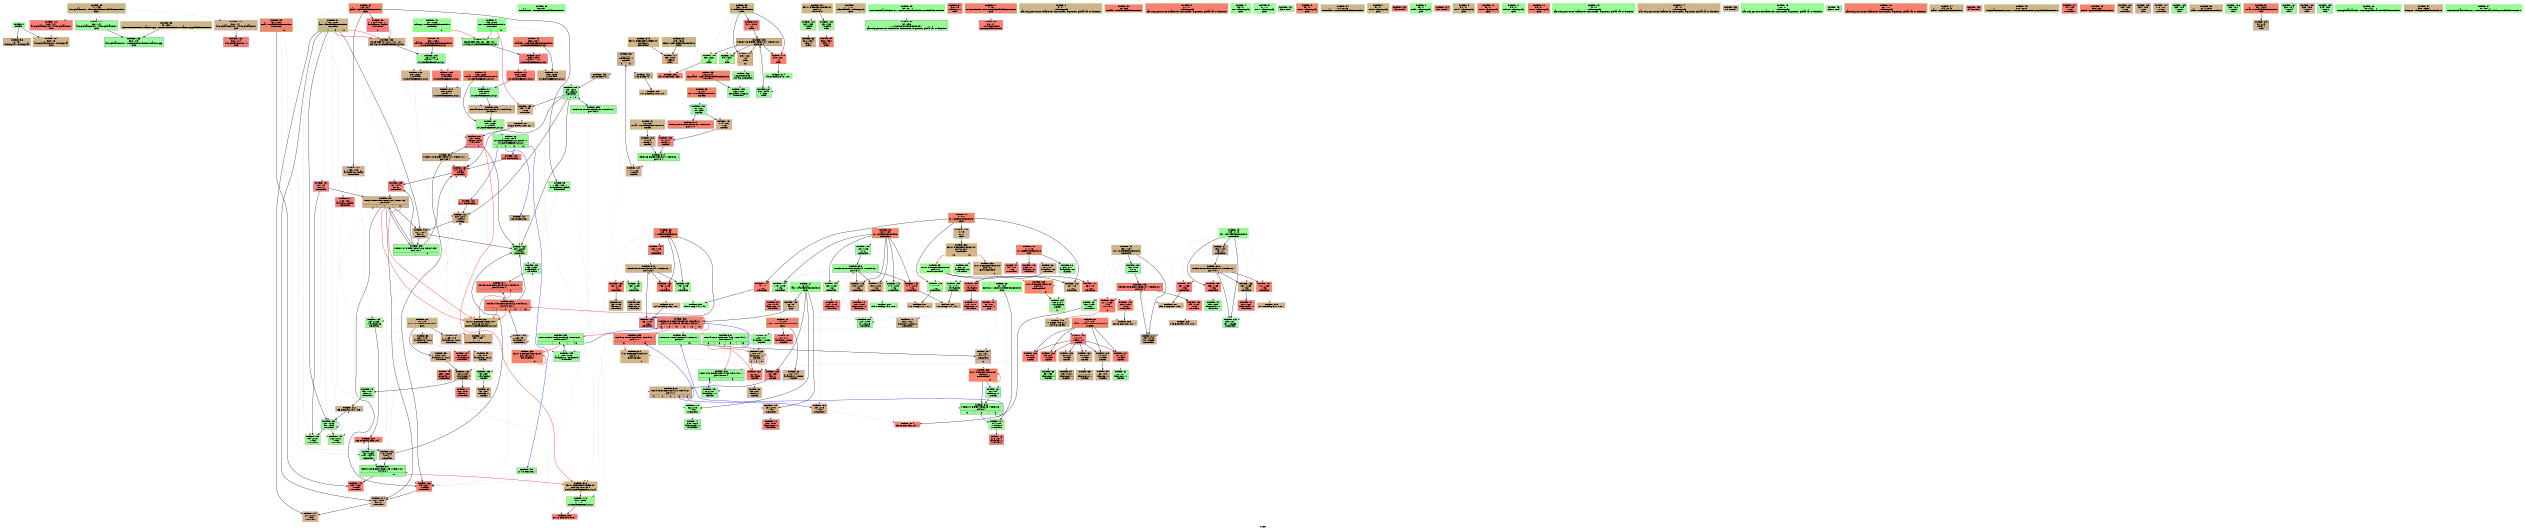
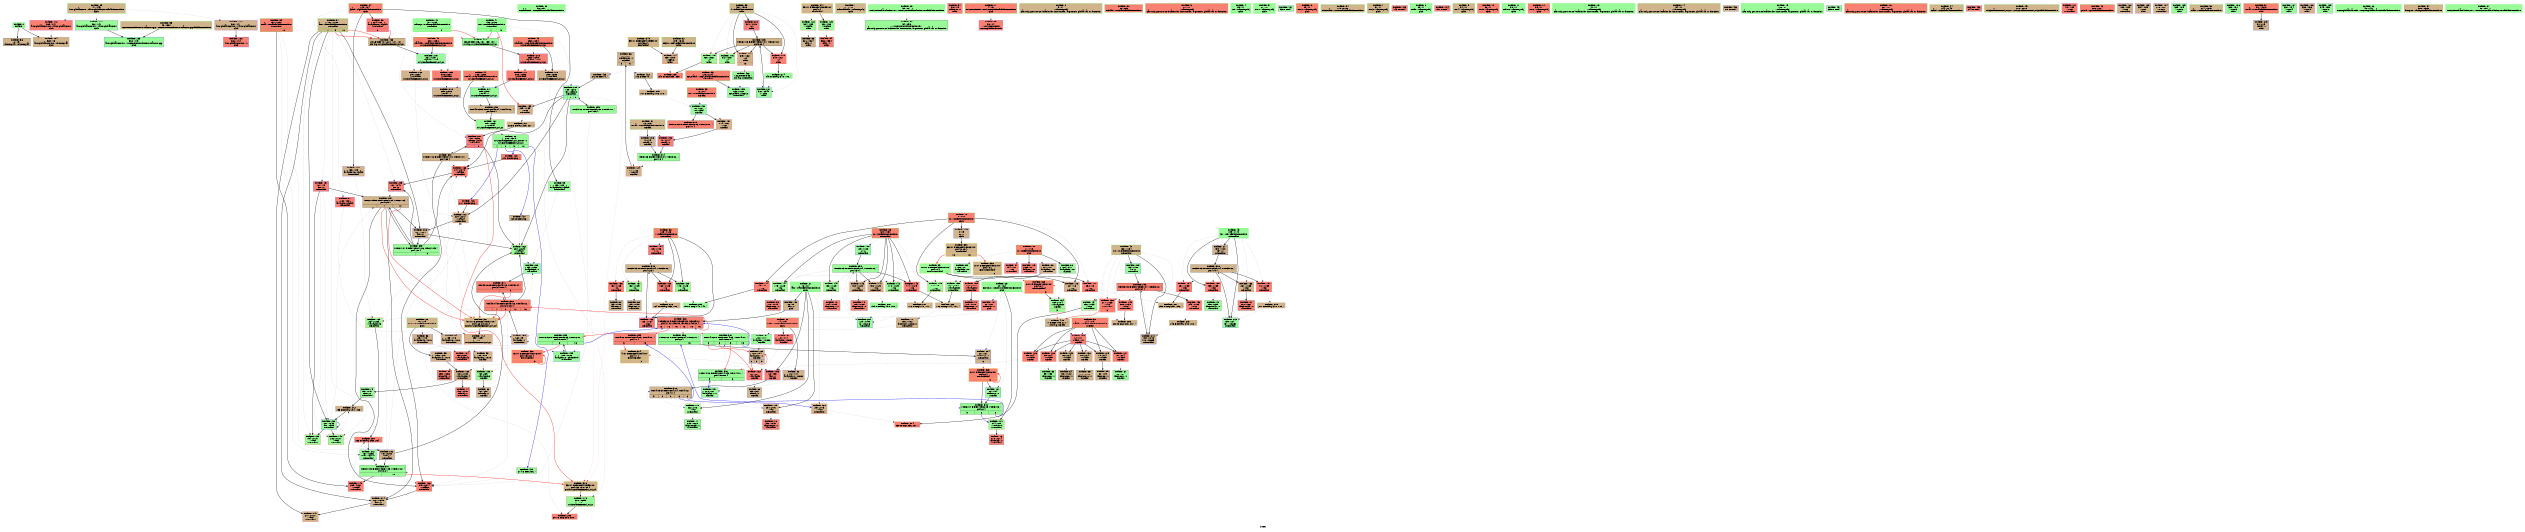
(460, 221) -> (460, 221)
